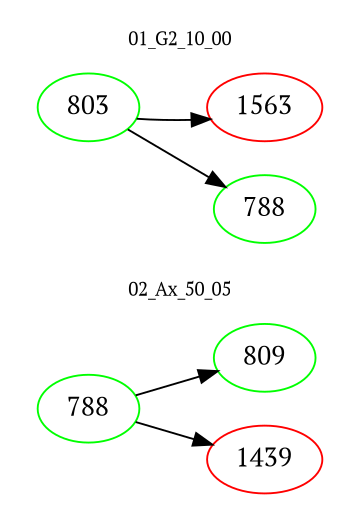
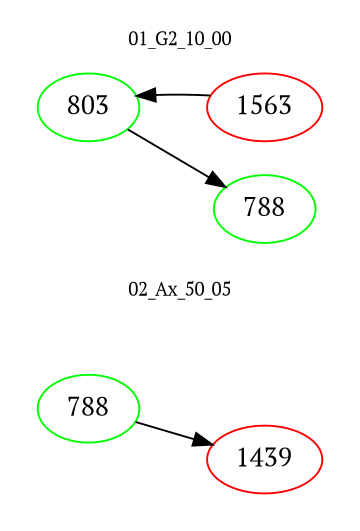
(164, 120) -> (183, 95)
(265, 358) -> none
